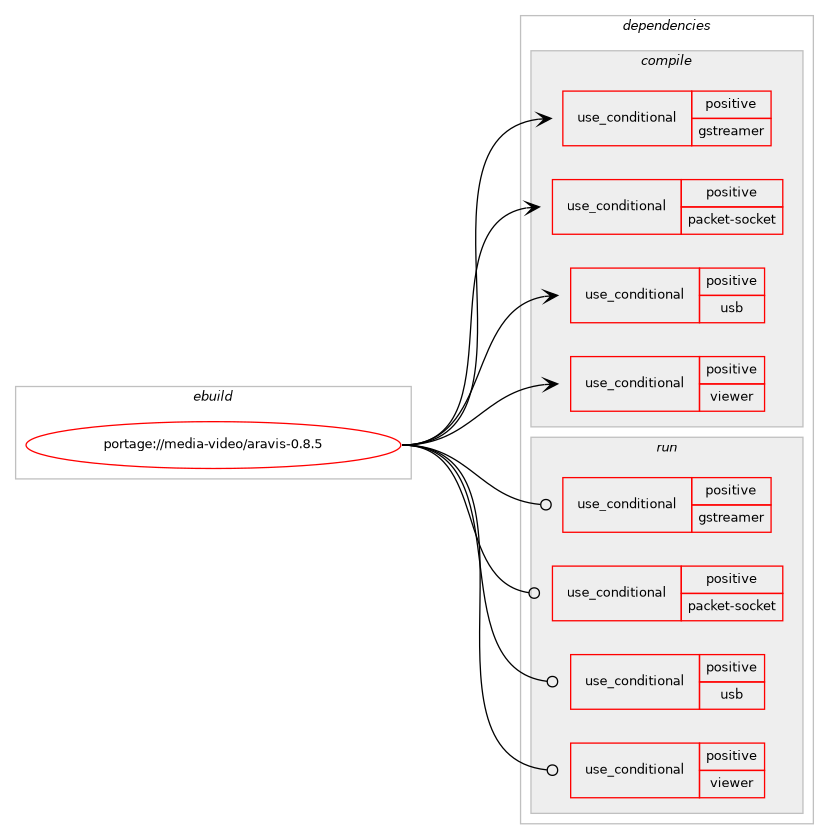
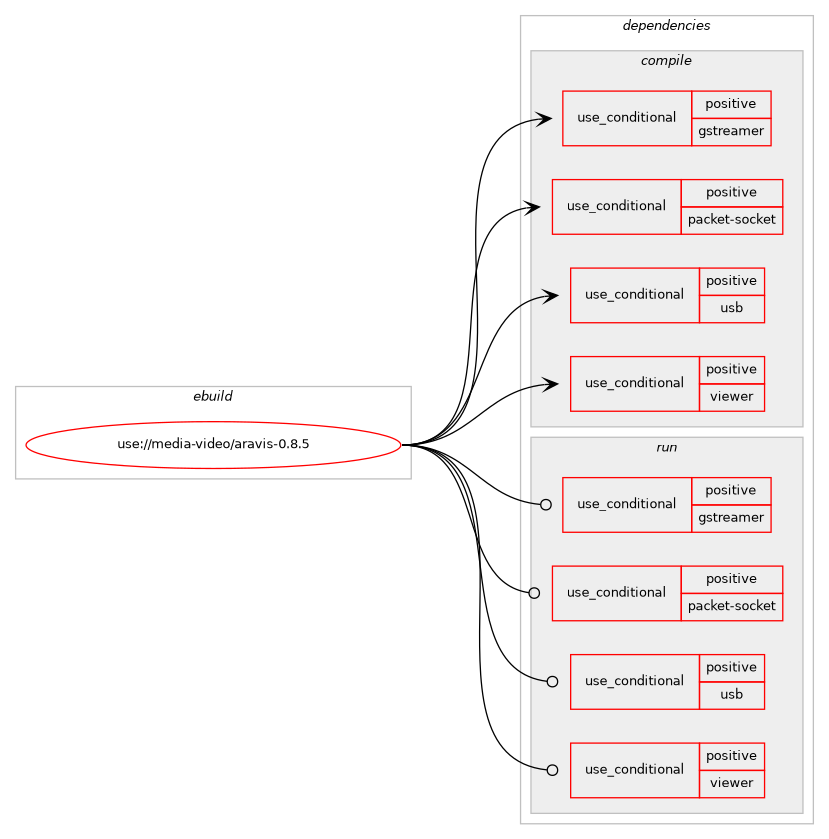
(213, 445) -> (213, 445)
